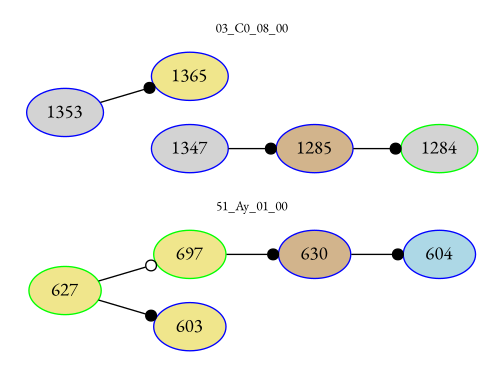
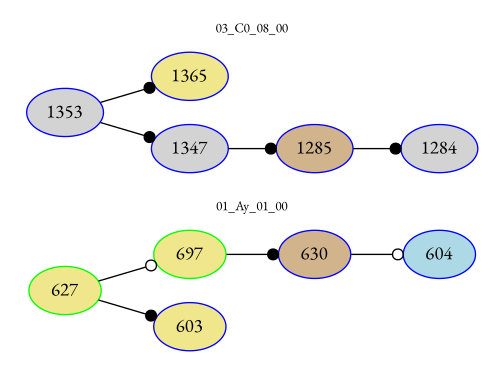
none -> (122, 129)
(439, 149) -> (439, 149)
(252, 207) -> (252, 207)
(372, 254) -> (372, 254)
